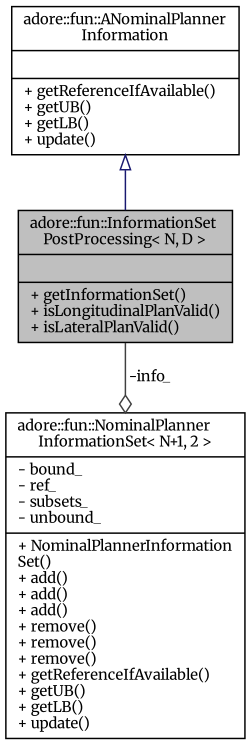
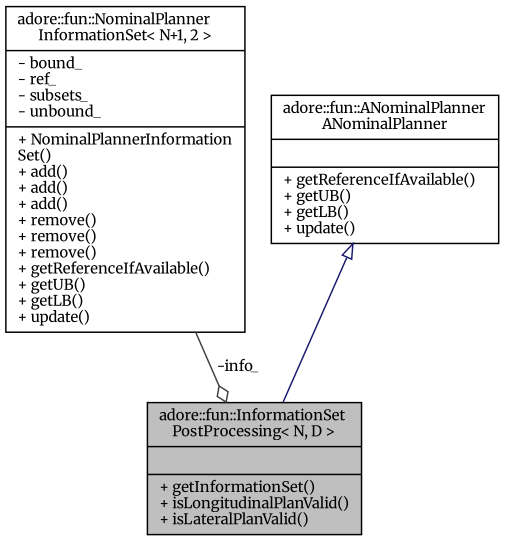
(125, 36) -> (385, 125)
(125, 369) -> (207, 359)
